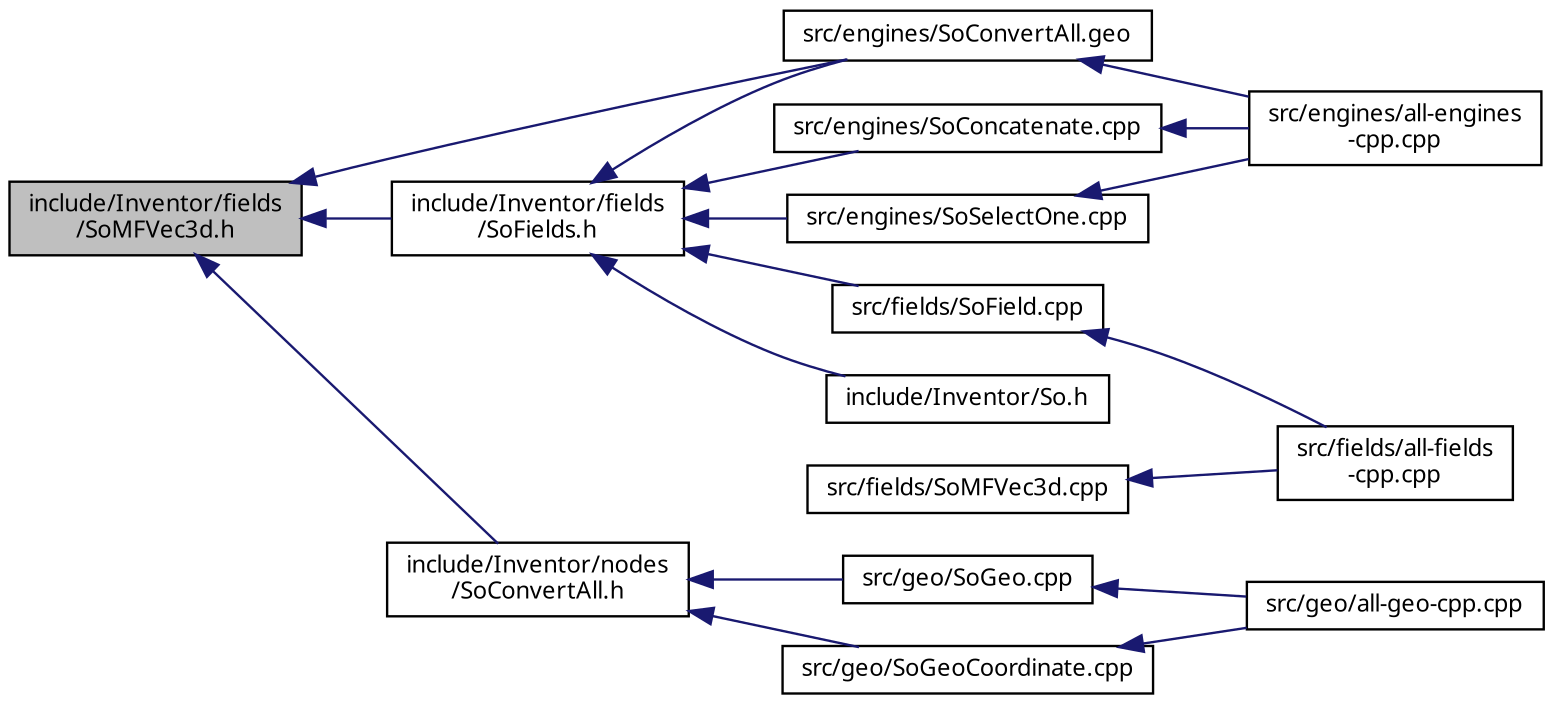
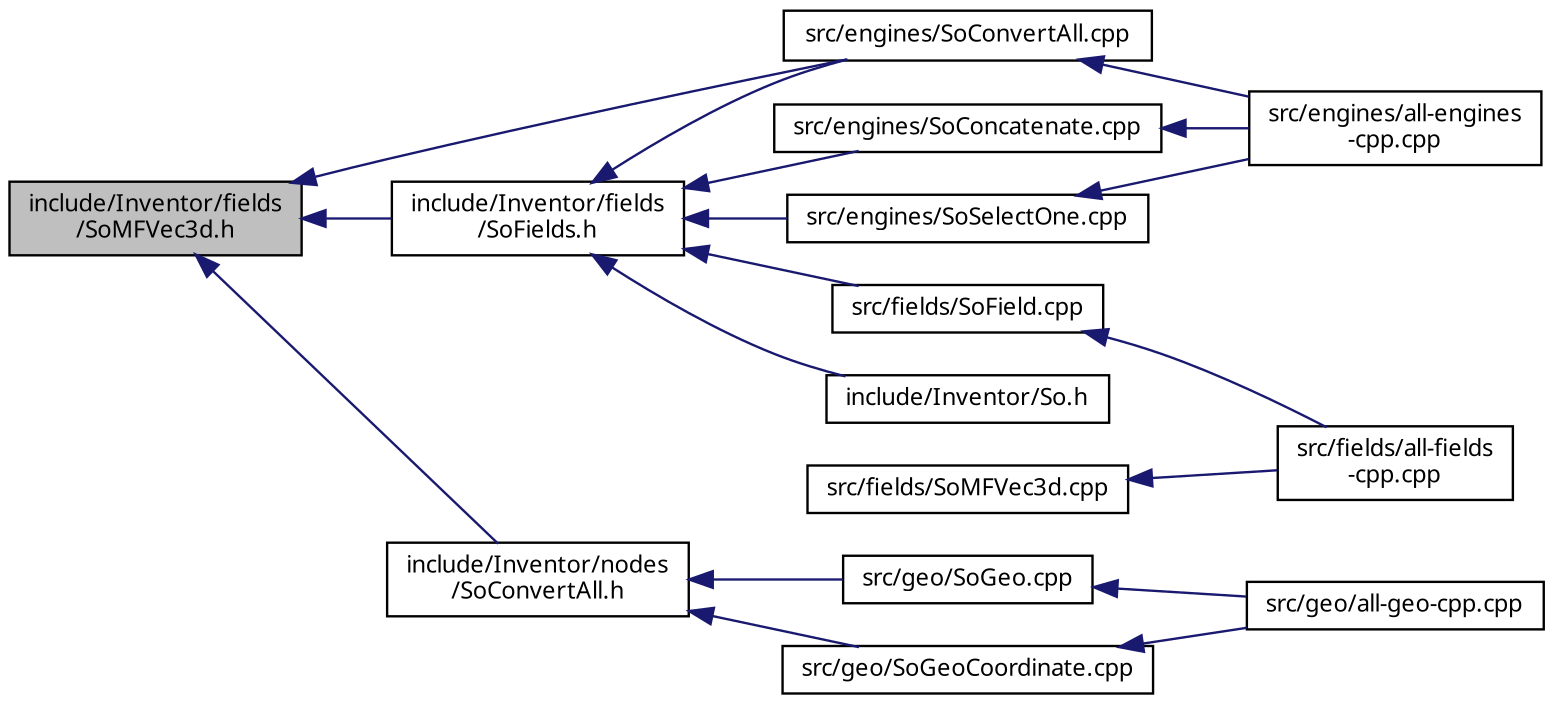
(968, 36) -> (968, 36)
